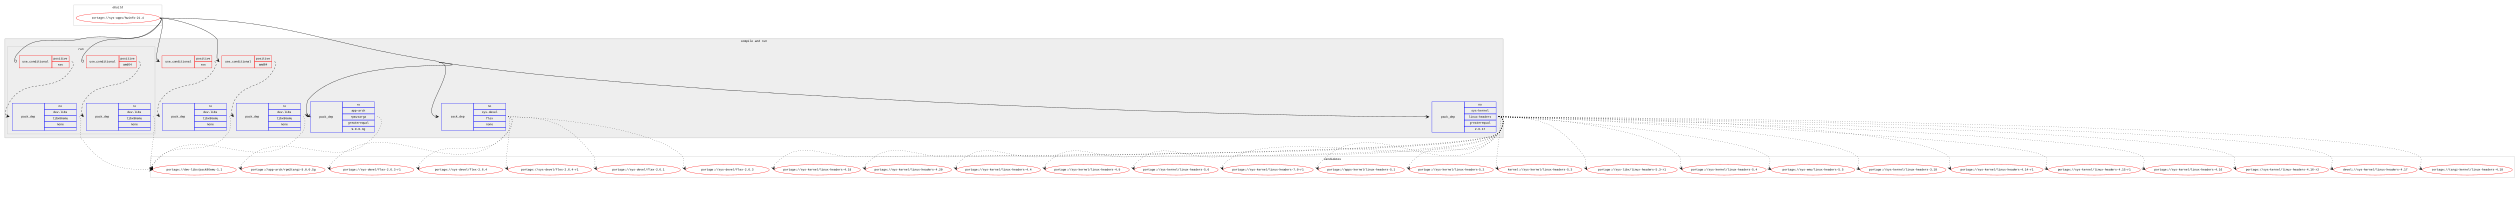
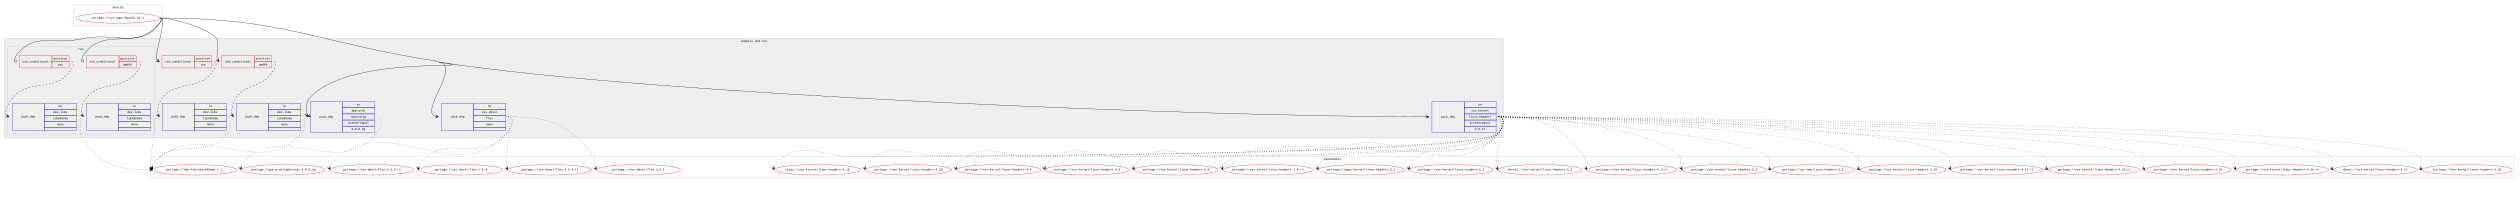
(727, 170) -> none
(817, 170) -> (817, 170)
(1632, 170) -> (1632, 170)
(2467, 170) -> (2467, 170)
